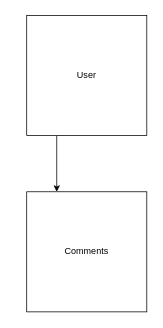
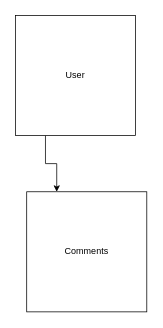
(87, 75) -> (75, 75)
